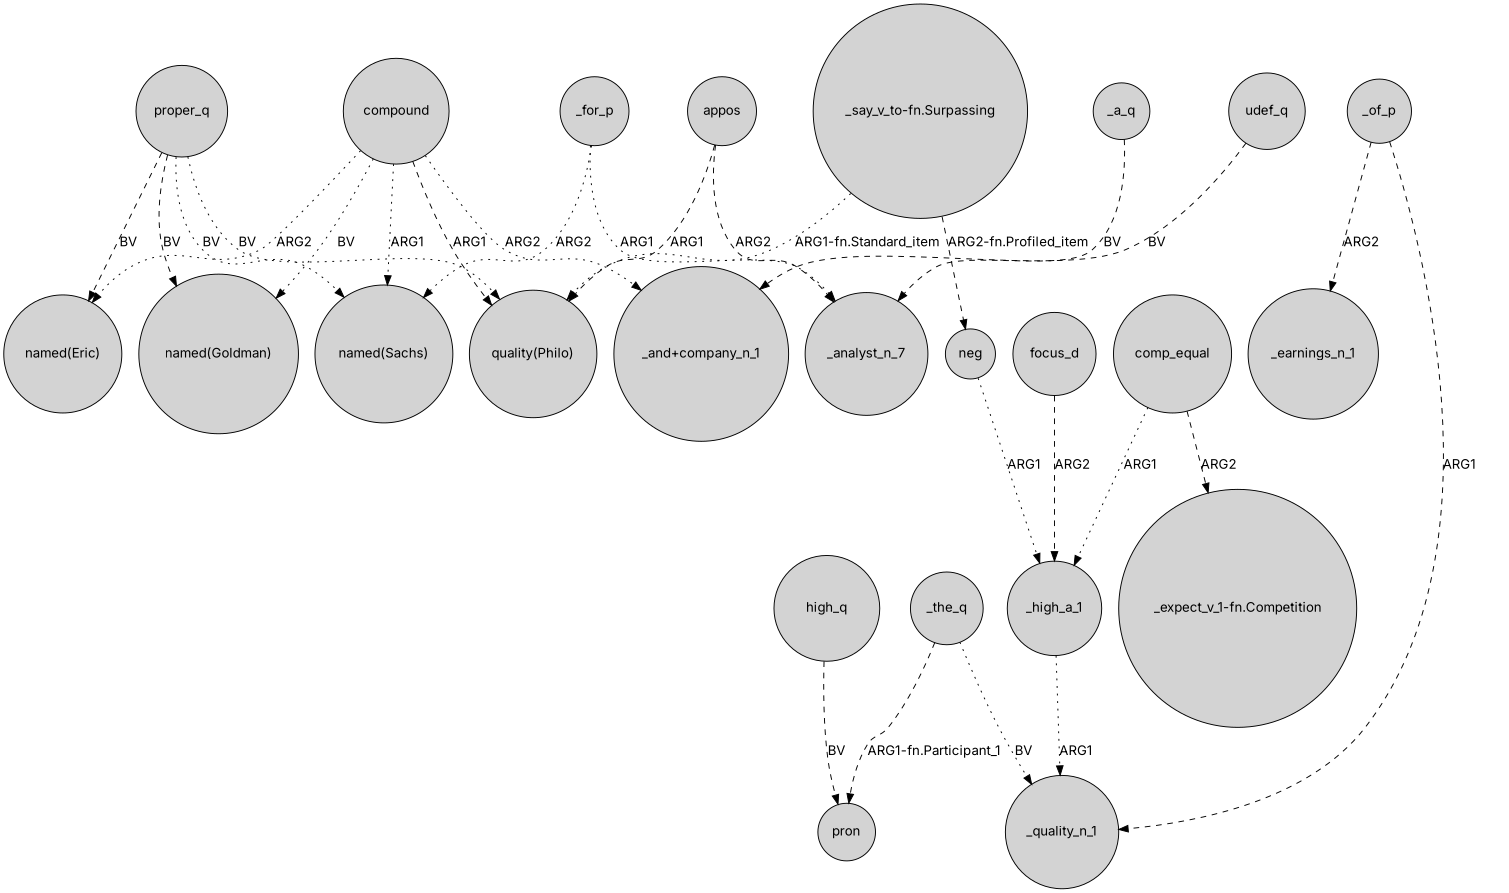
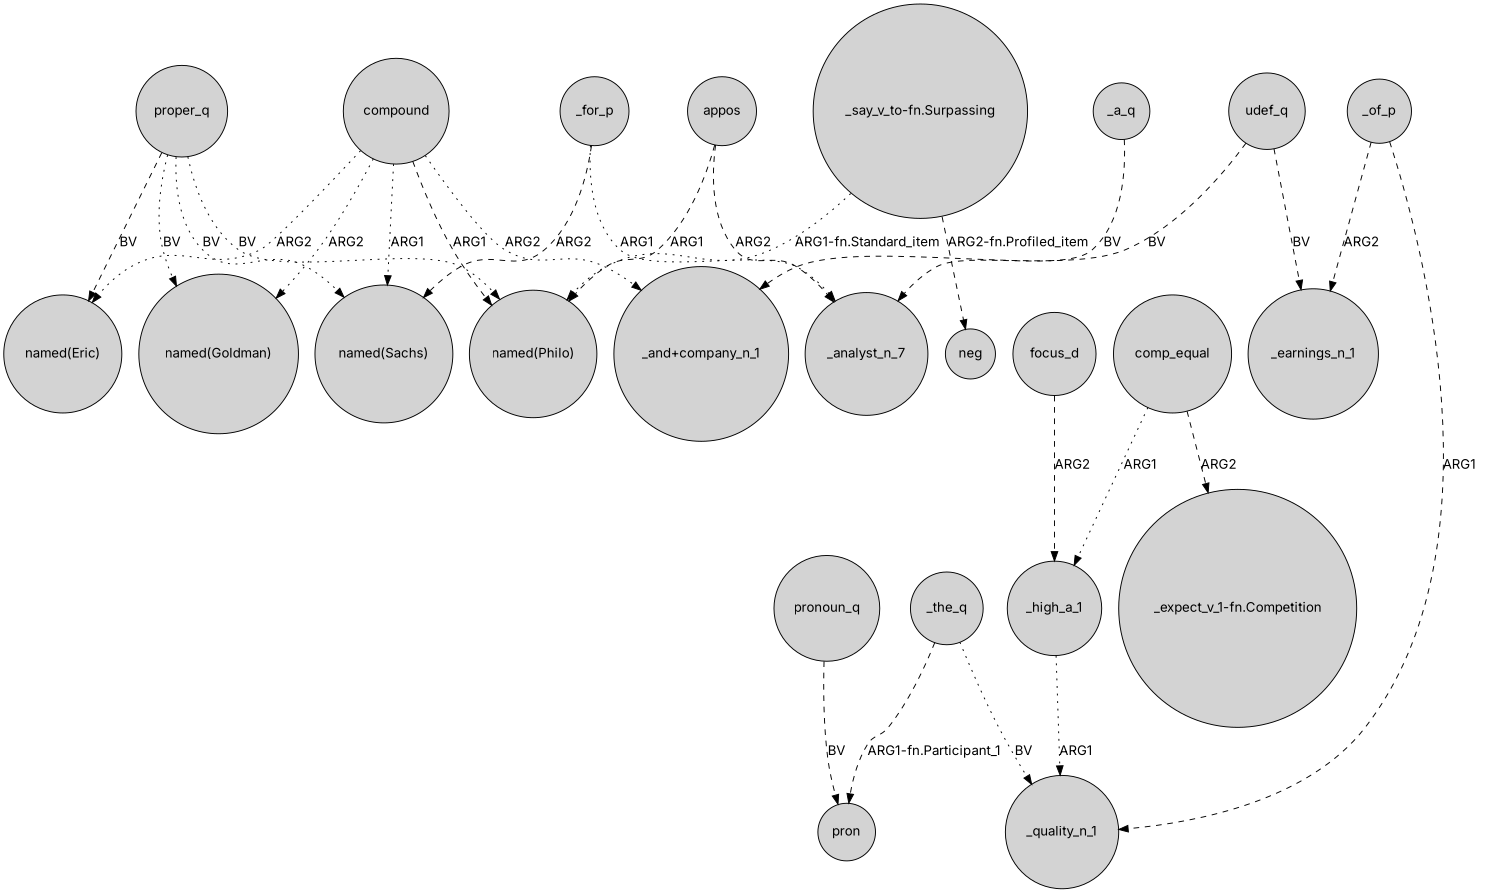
none -> (1287, 215)
(159, 217) -> (159, 217)
(346, 243) -> (346, 243)
(540, 253) -> (540, 253)
(533, 354) -> (533, 354)
(1007, 466) -> none
(827, 608) -> (827, 608)
